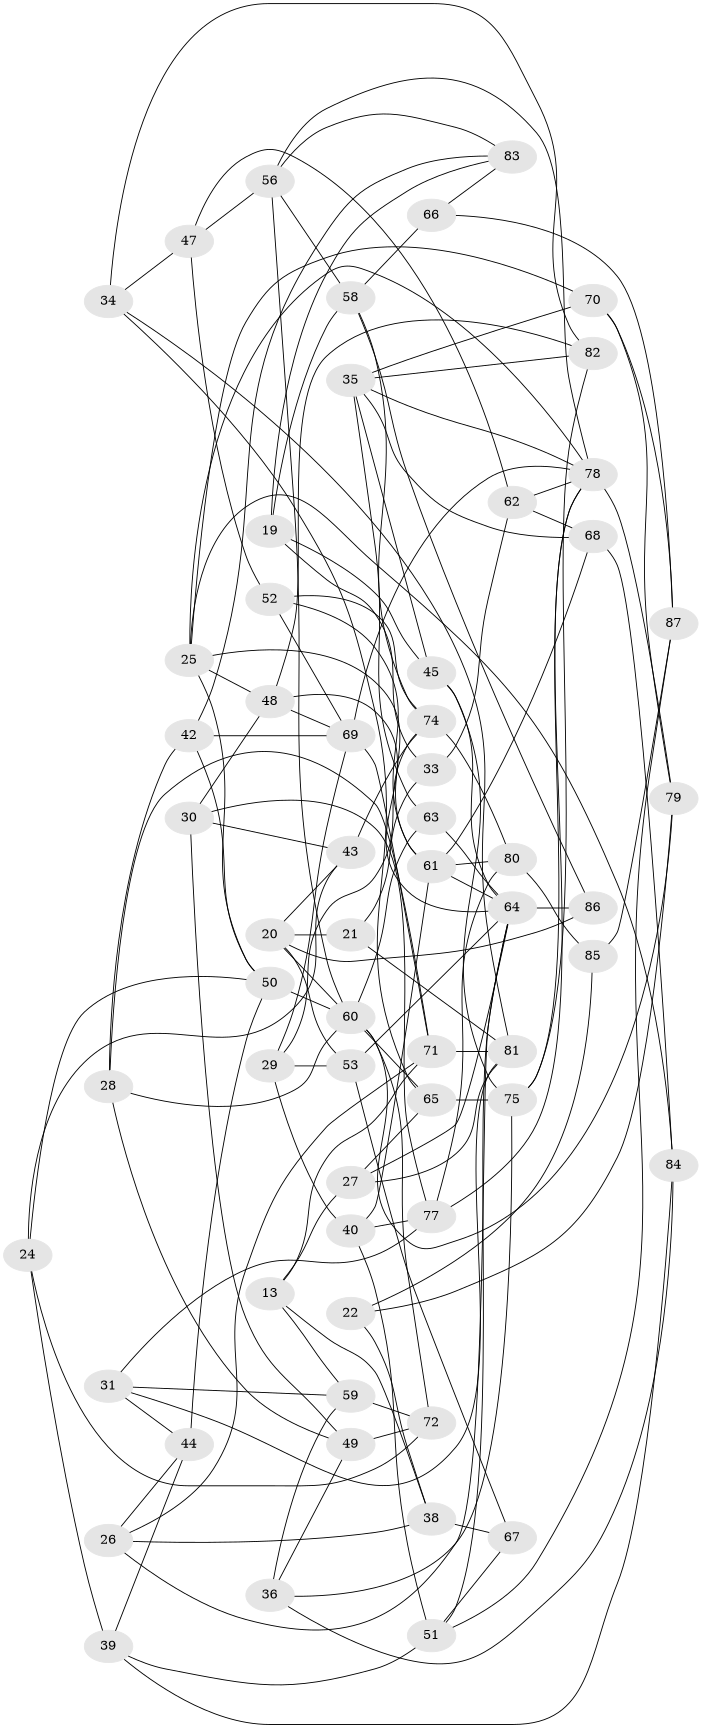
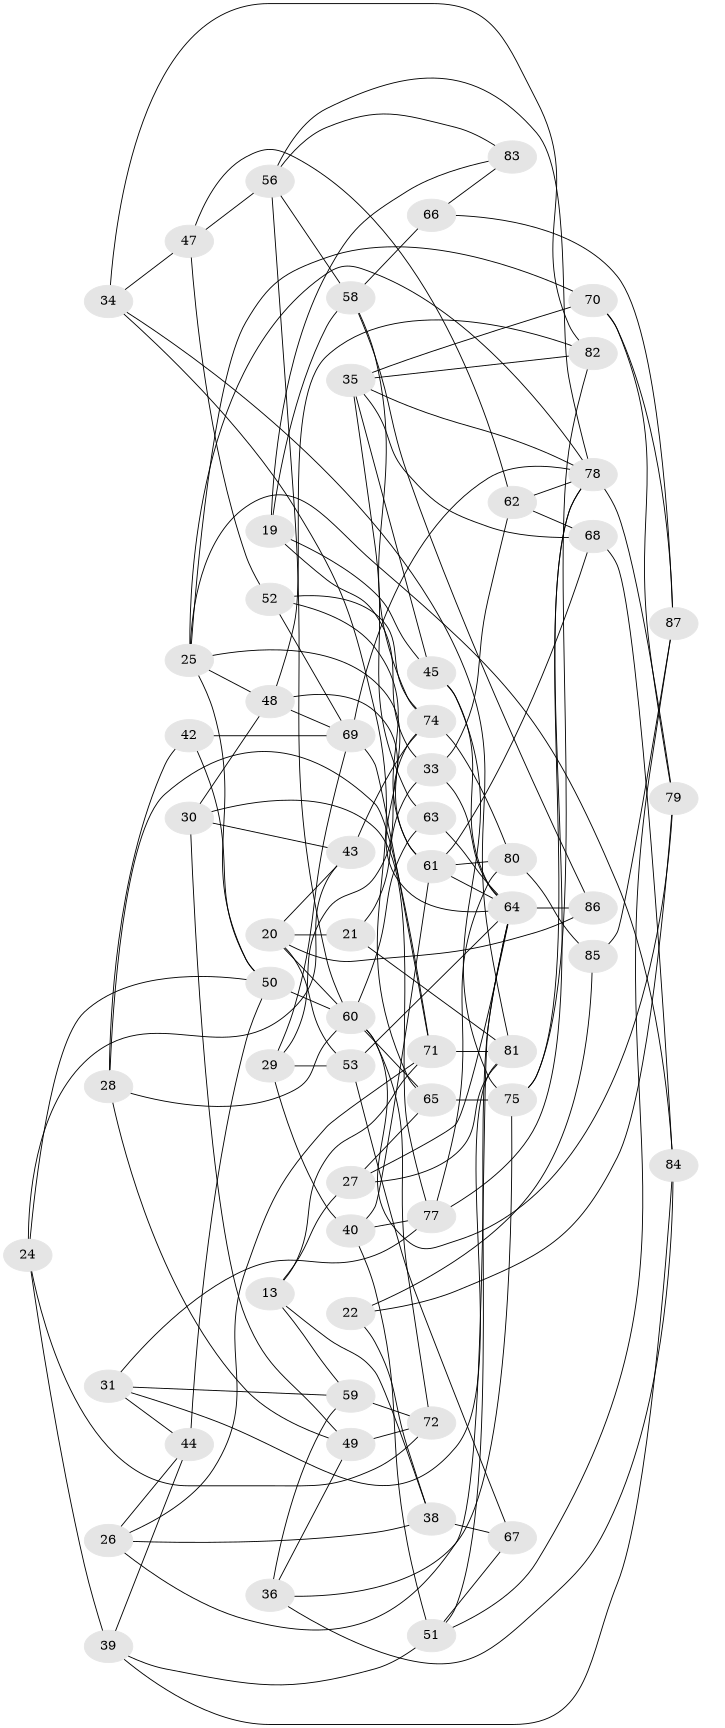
(261, 379) -> none
none -> (466, 815)
